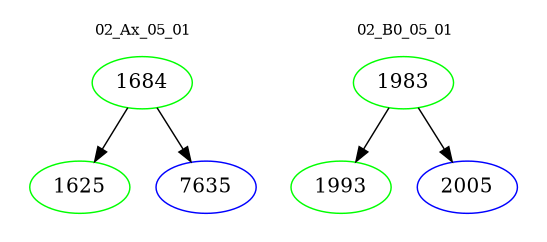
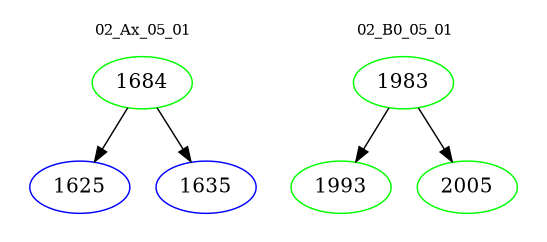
(80, 187) -> (80, 187)
(206, 187) -> (206, 187)
(467, 187) -> (467, 187)
